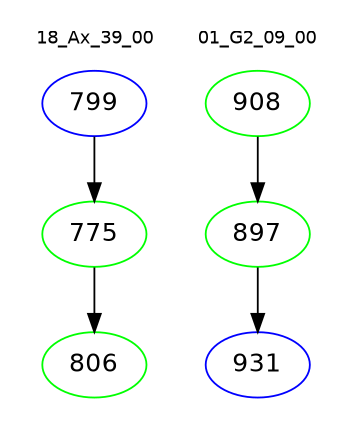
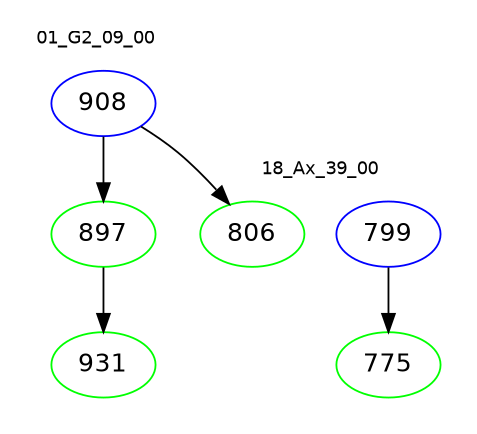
(258, 103) -> (103, 103)
(94, 291) -> (197, 170)
(258, 365) -> (103, 365)
